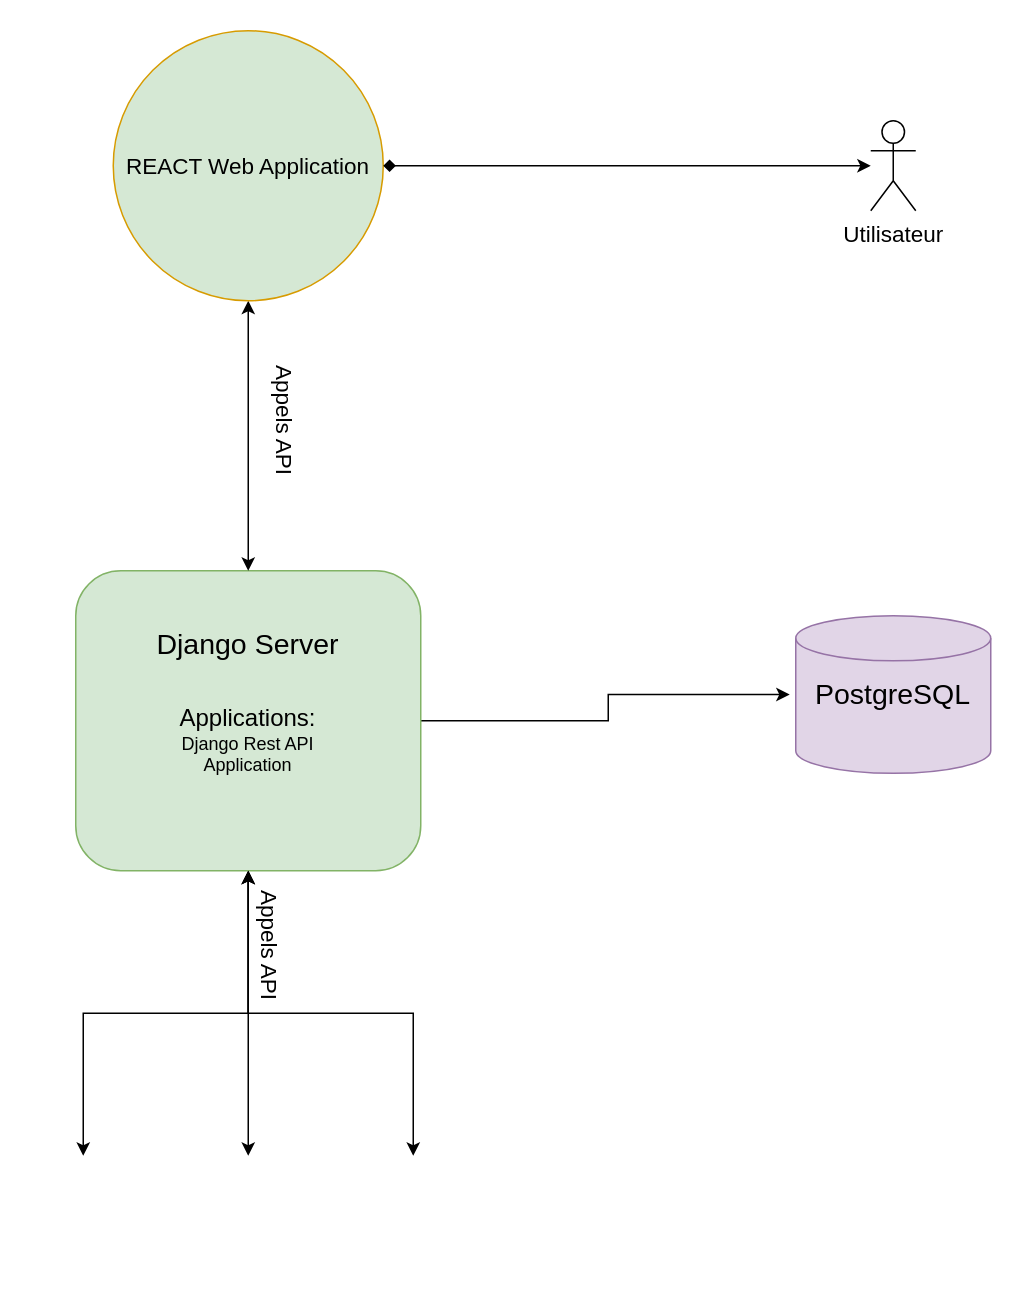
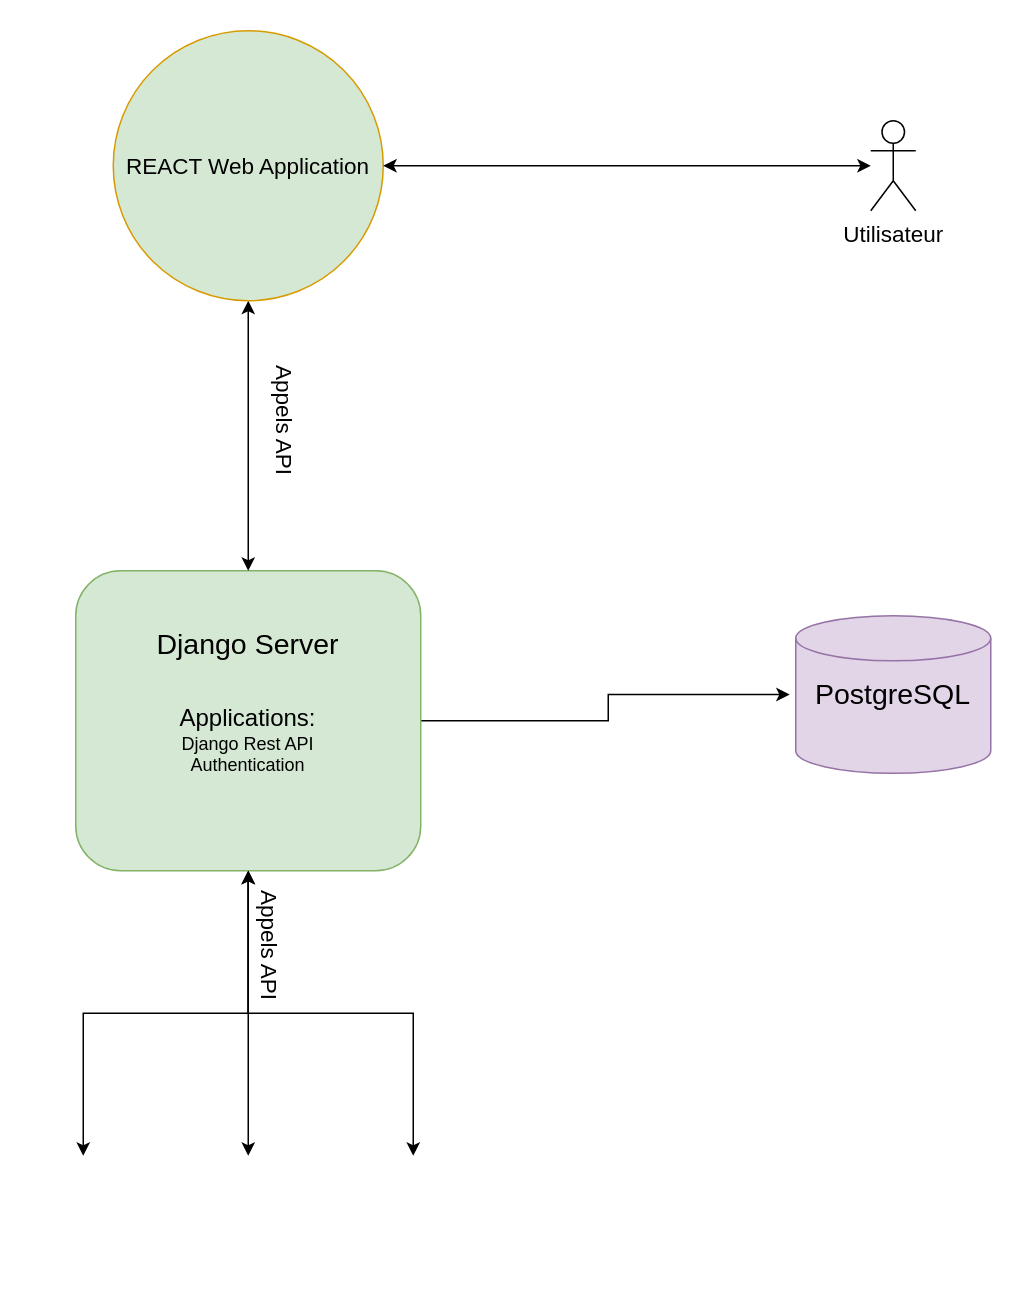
(396, 166) -> (395, 166)
(248, 751) -> (248, 751)
